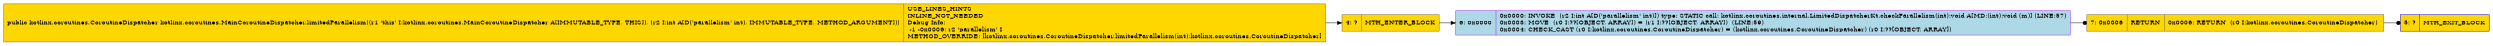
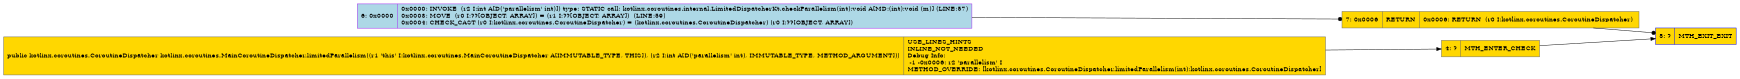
(1400, 23) -> (1500, 48)
(1445, 23) -> (1595, 42)
(2454, 23) -> (1705, 36)
